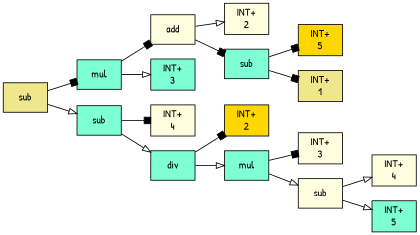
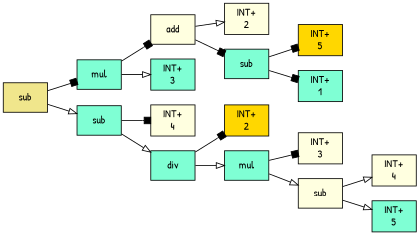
(320, 86) -> (320, 86)
